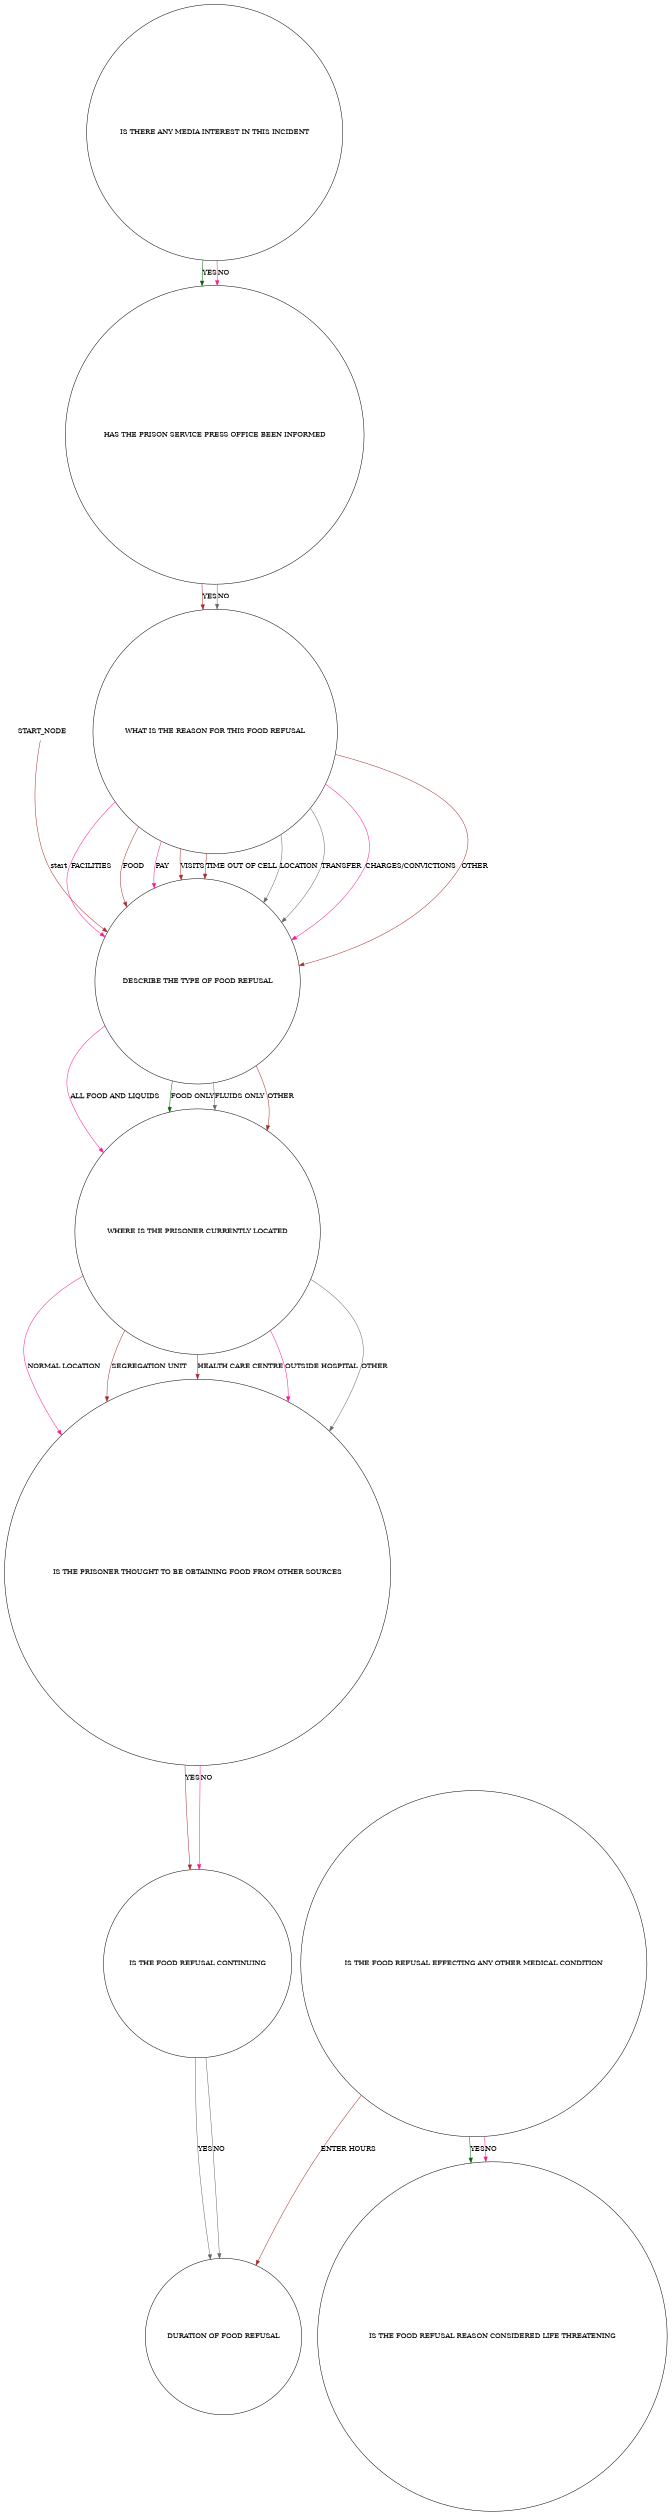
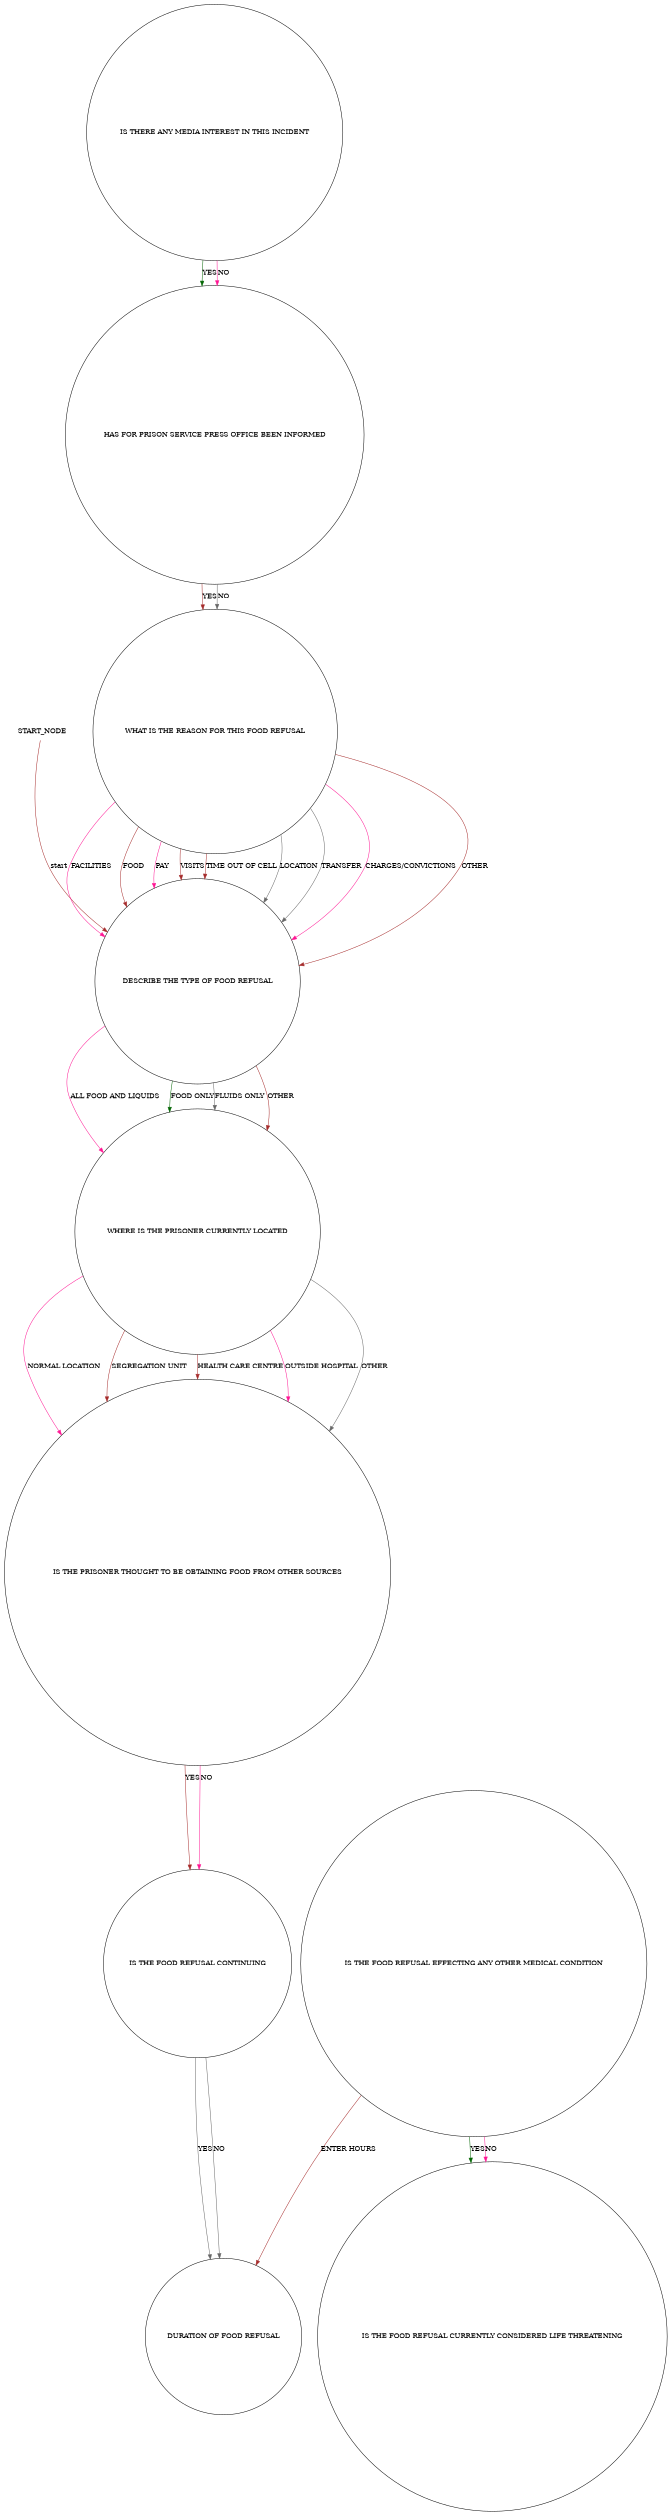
(215, 435) -> (215, 435)
(492, 2337) -> (492, 2337)
